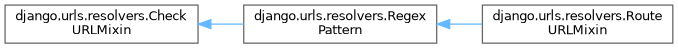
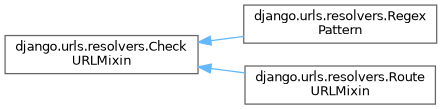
(466, 24) -> (228, 71)
